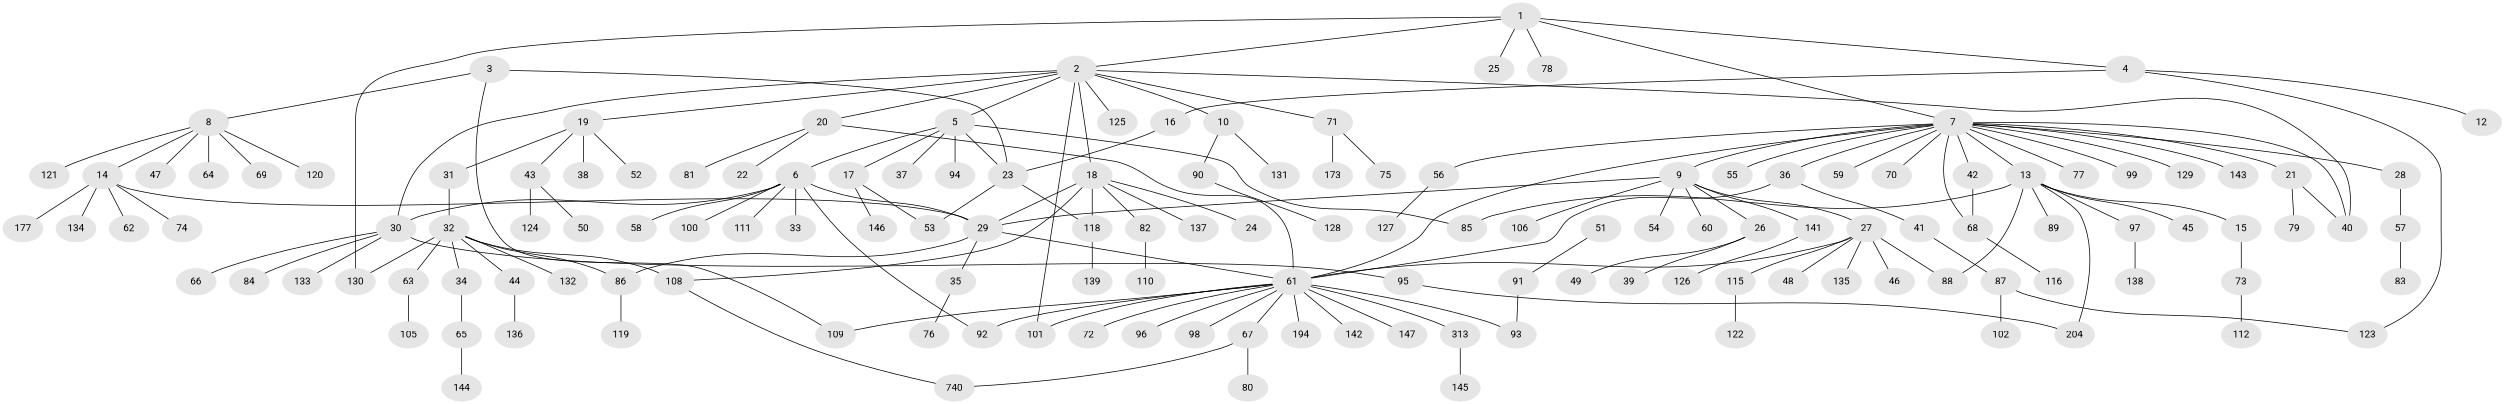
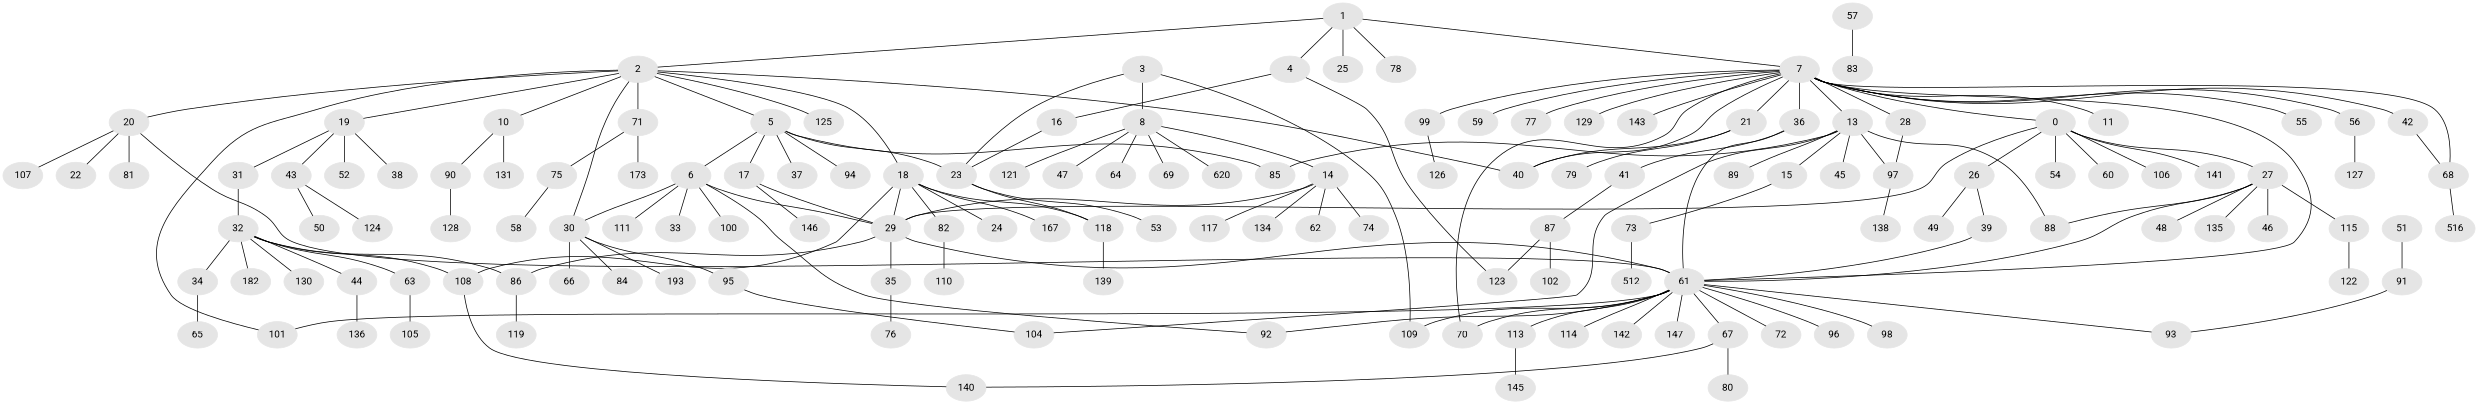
(838, 29) -> none
none -> (2109, 122)
(2482, 122) -> none
none -> (23, 176)
(315, 176) -> (1222, 176)
(1679, 176) -> (2055, 122)
(880, 196) -> (816, 205)
(2401, 202) -> (1899, 149)
(690, 207) -> (537, 202)
(23, 229) -> (1210, 229)
(1198, 229) -> (1050, 229)
(1748, 255) -> (1431, 149)
none -> (1839, 267)
(302, 282) -> (676, 282)
(568, 282) -> (251, 282)
(2054, 282) -> (2455, 229)
none -> (1573, 308)
(1301, 335) -> (1569, 335)
(1460, 335) -> (1516, 335)
(2075, 335) -> (1034, 335)
(2241, 335) -> (1631, 282)
(462, 388) -> none
(954, 388) -> (966, 388)
